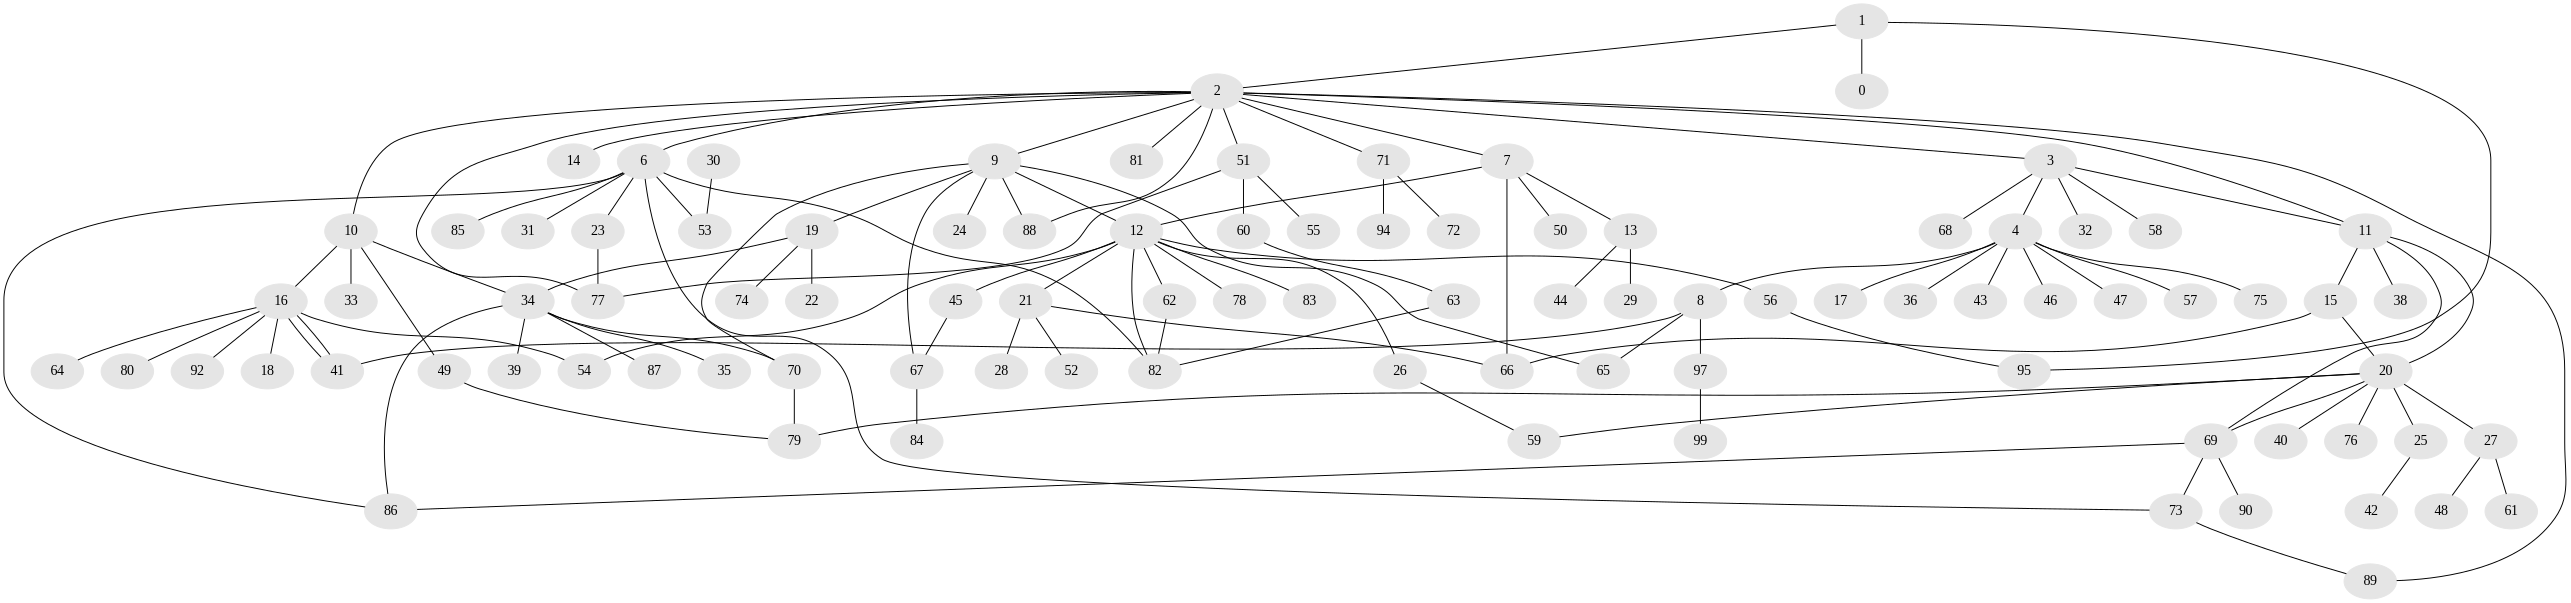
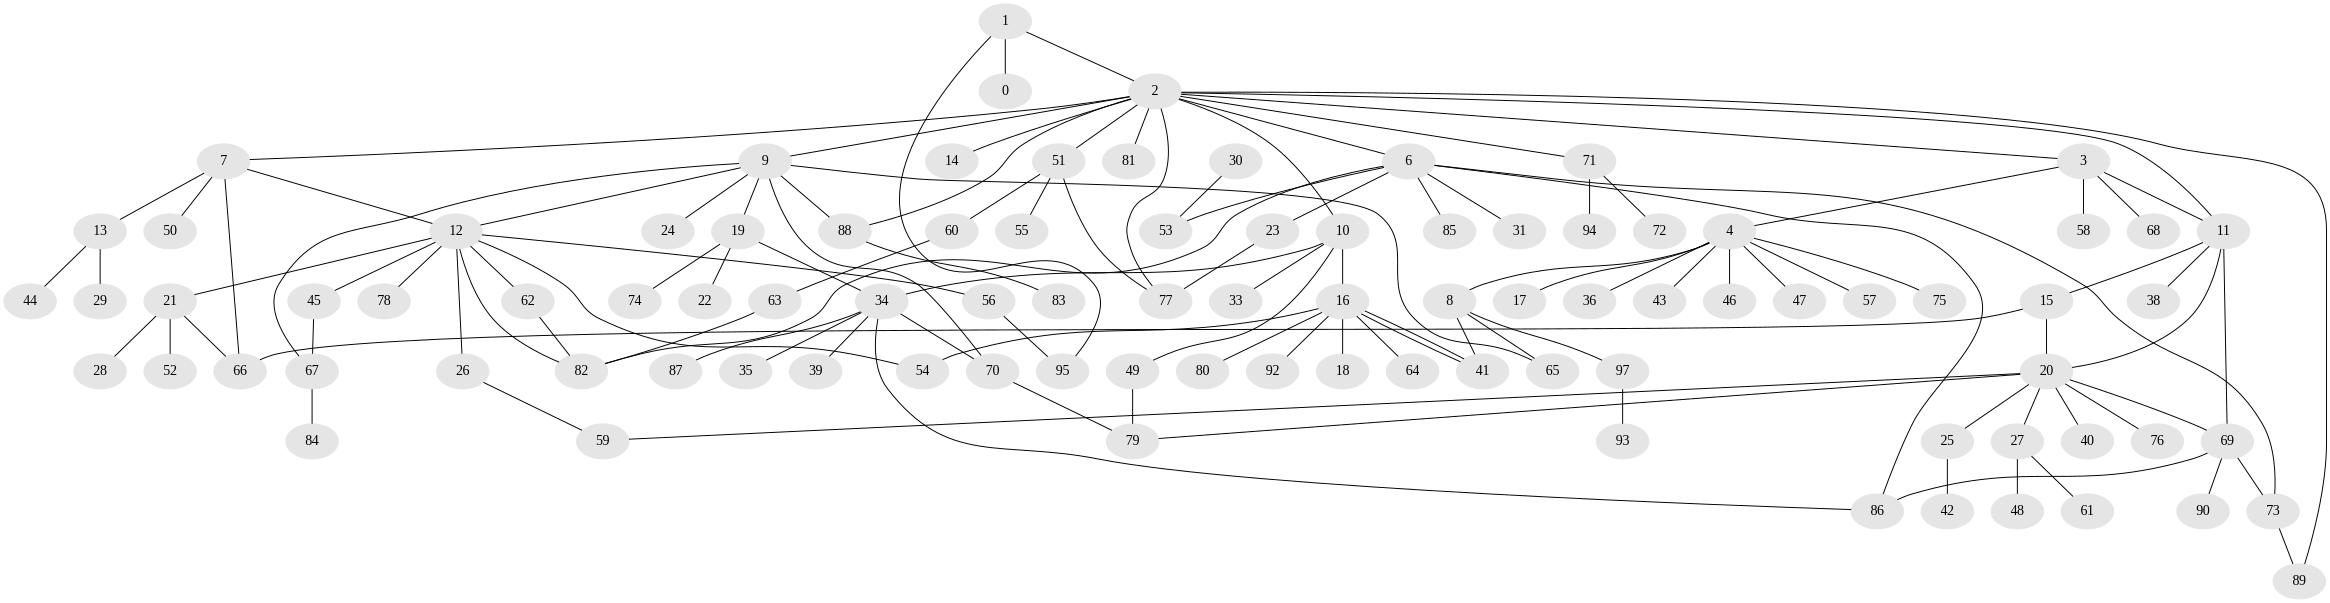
(2085, 231) -> none
(1224, 265) -> (913, 257)
(1700, 441) -> (1623, 441)
